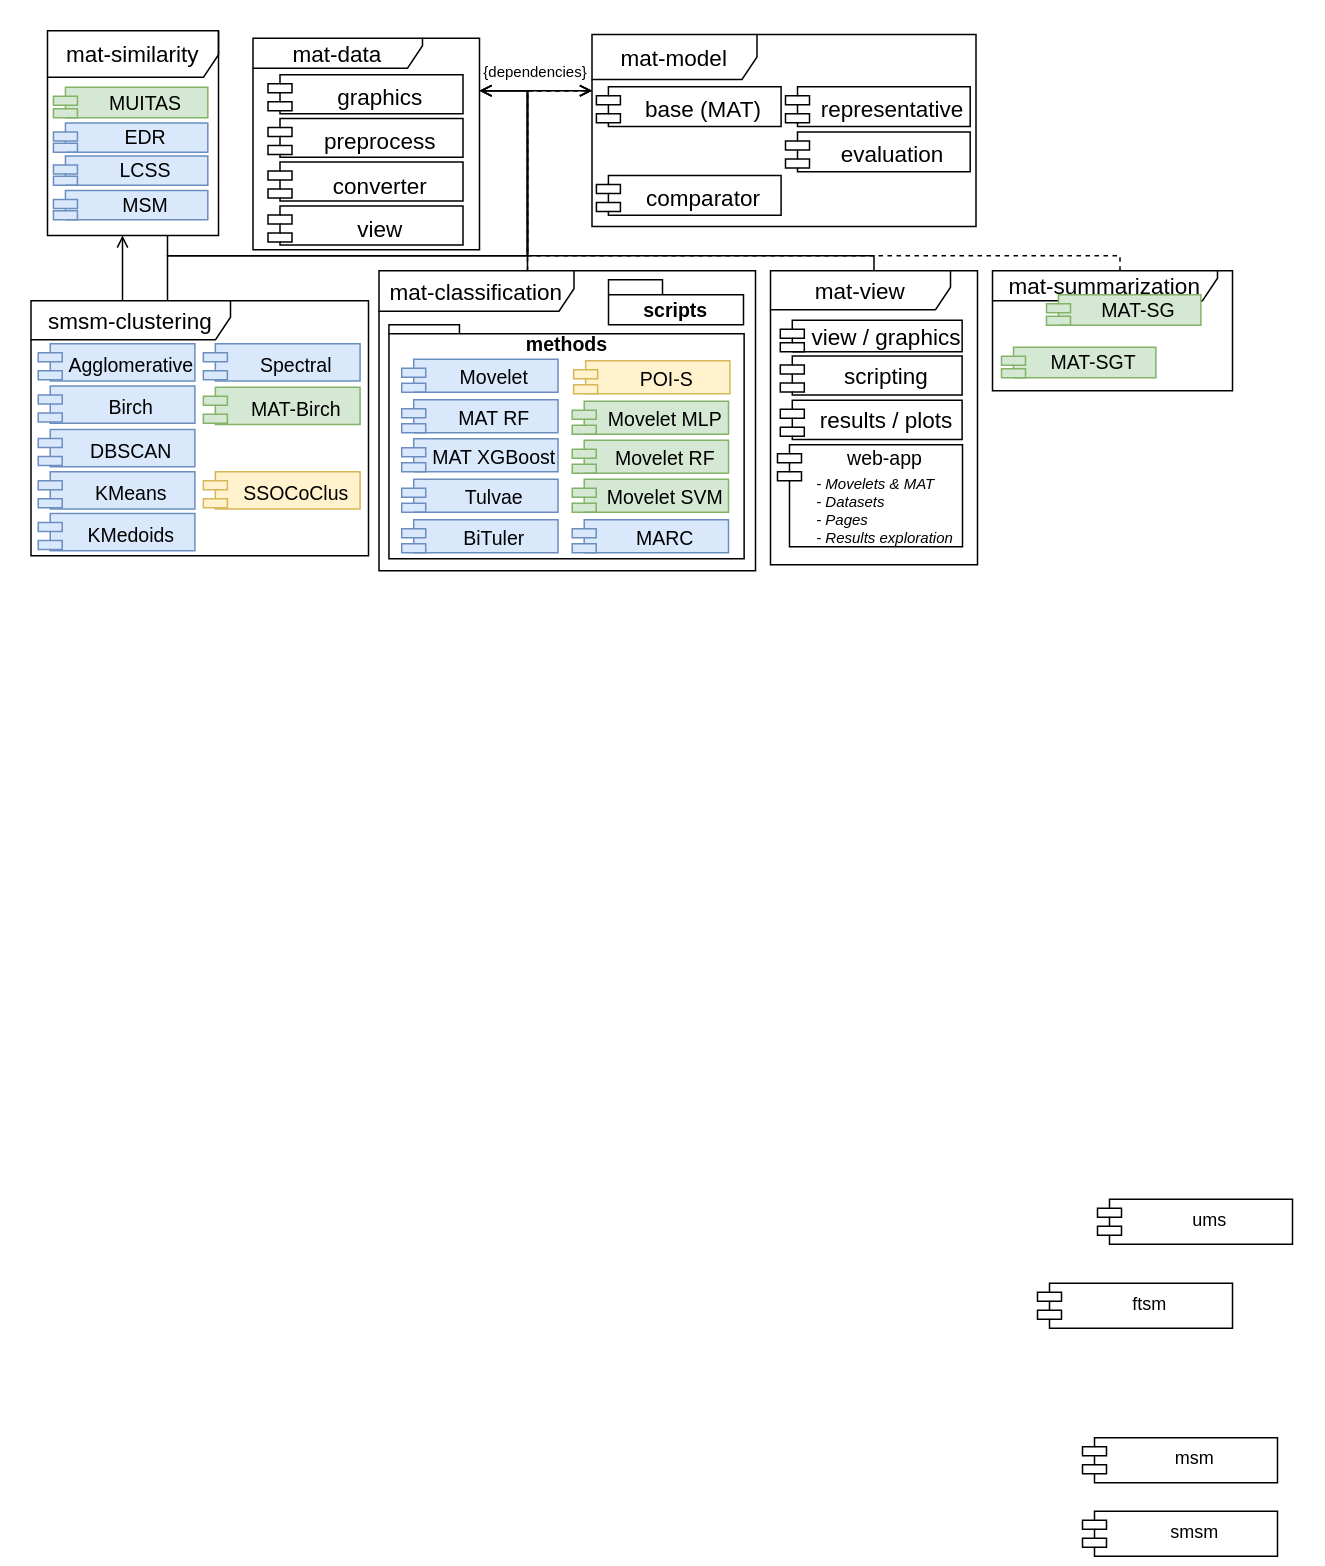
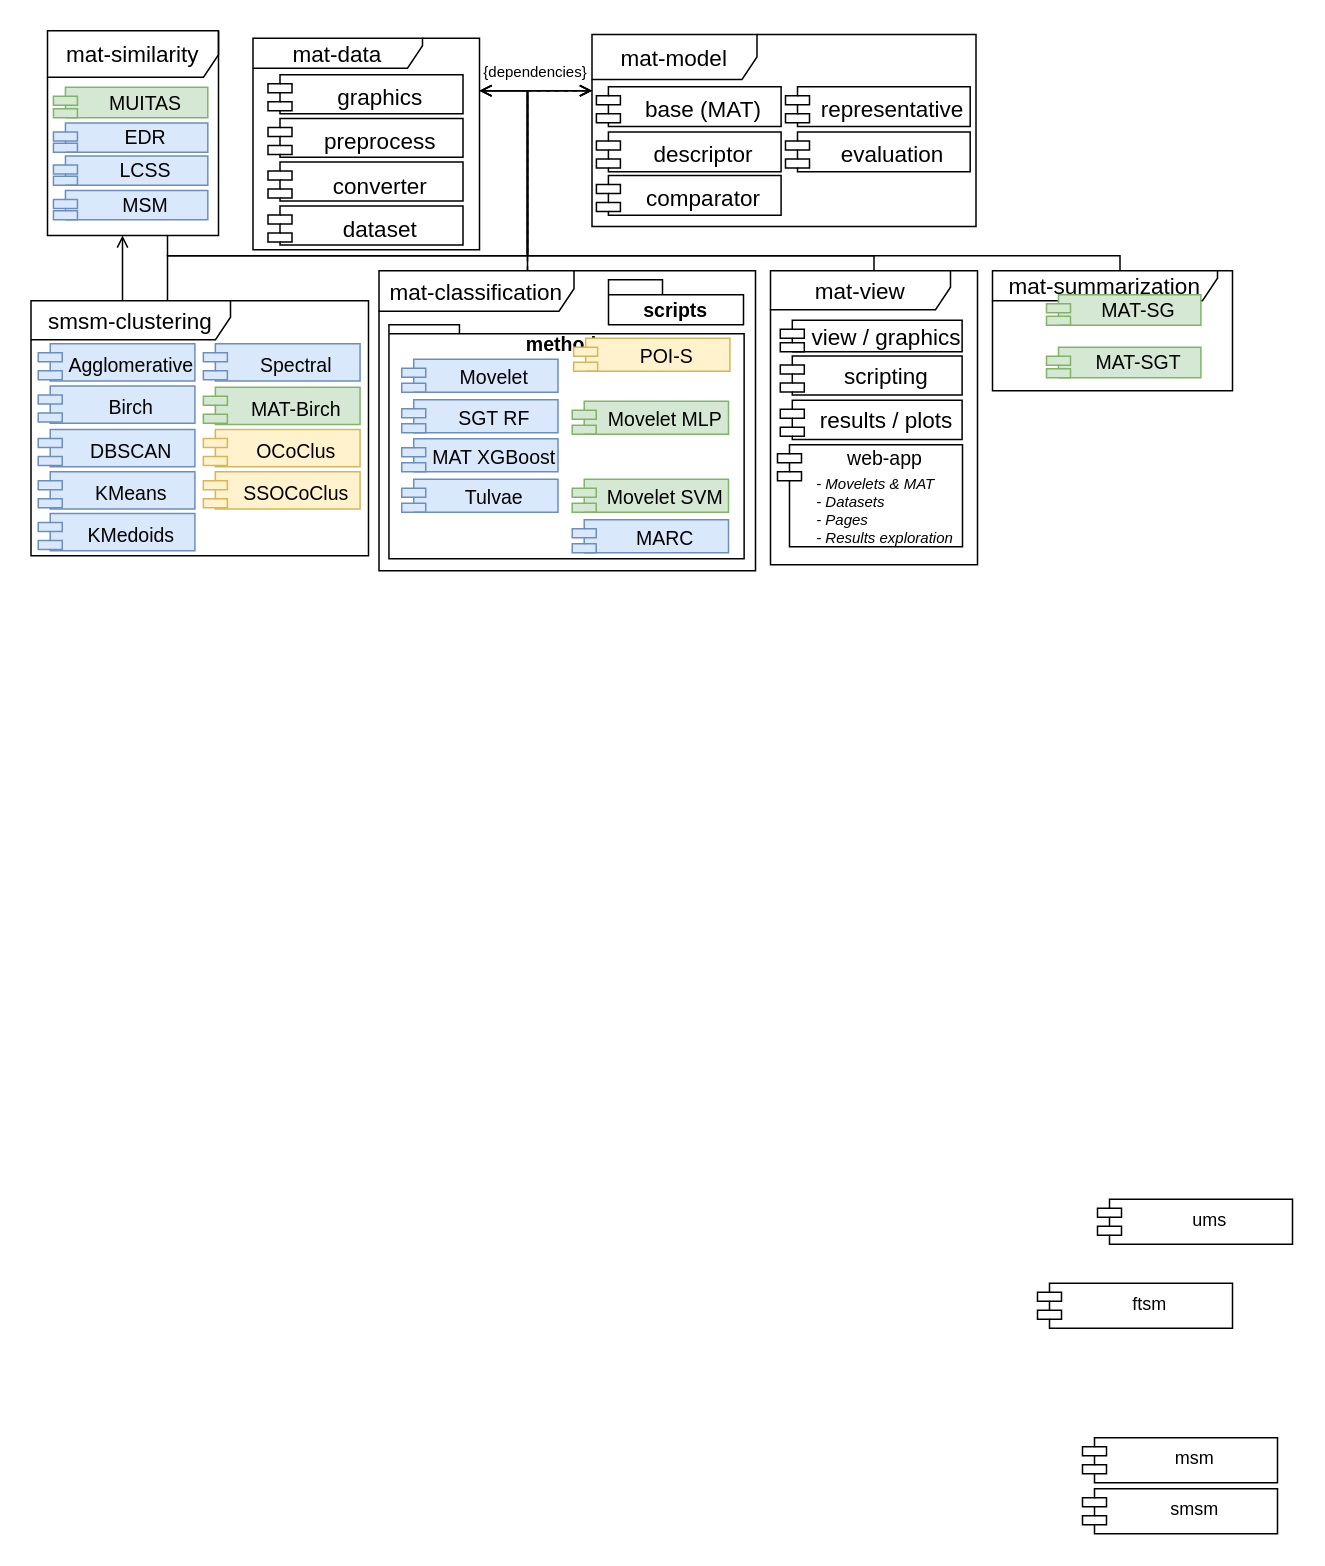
none -> (689, 152)
(380, 230) -> (380, 230)
(1003, 256) -> (1003, 256)
(1078, 363) -> (1123, 363)
(652, 377) -> (652, 355)
(494, 419) -> (494, 419)
none -> (281, 448)
(650, 457) -> none
(480, 536) -> none
(1180, 1534) -> (1180, 1511)
